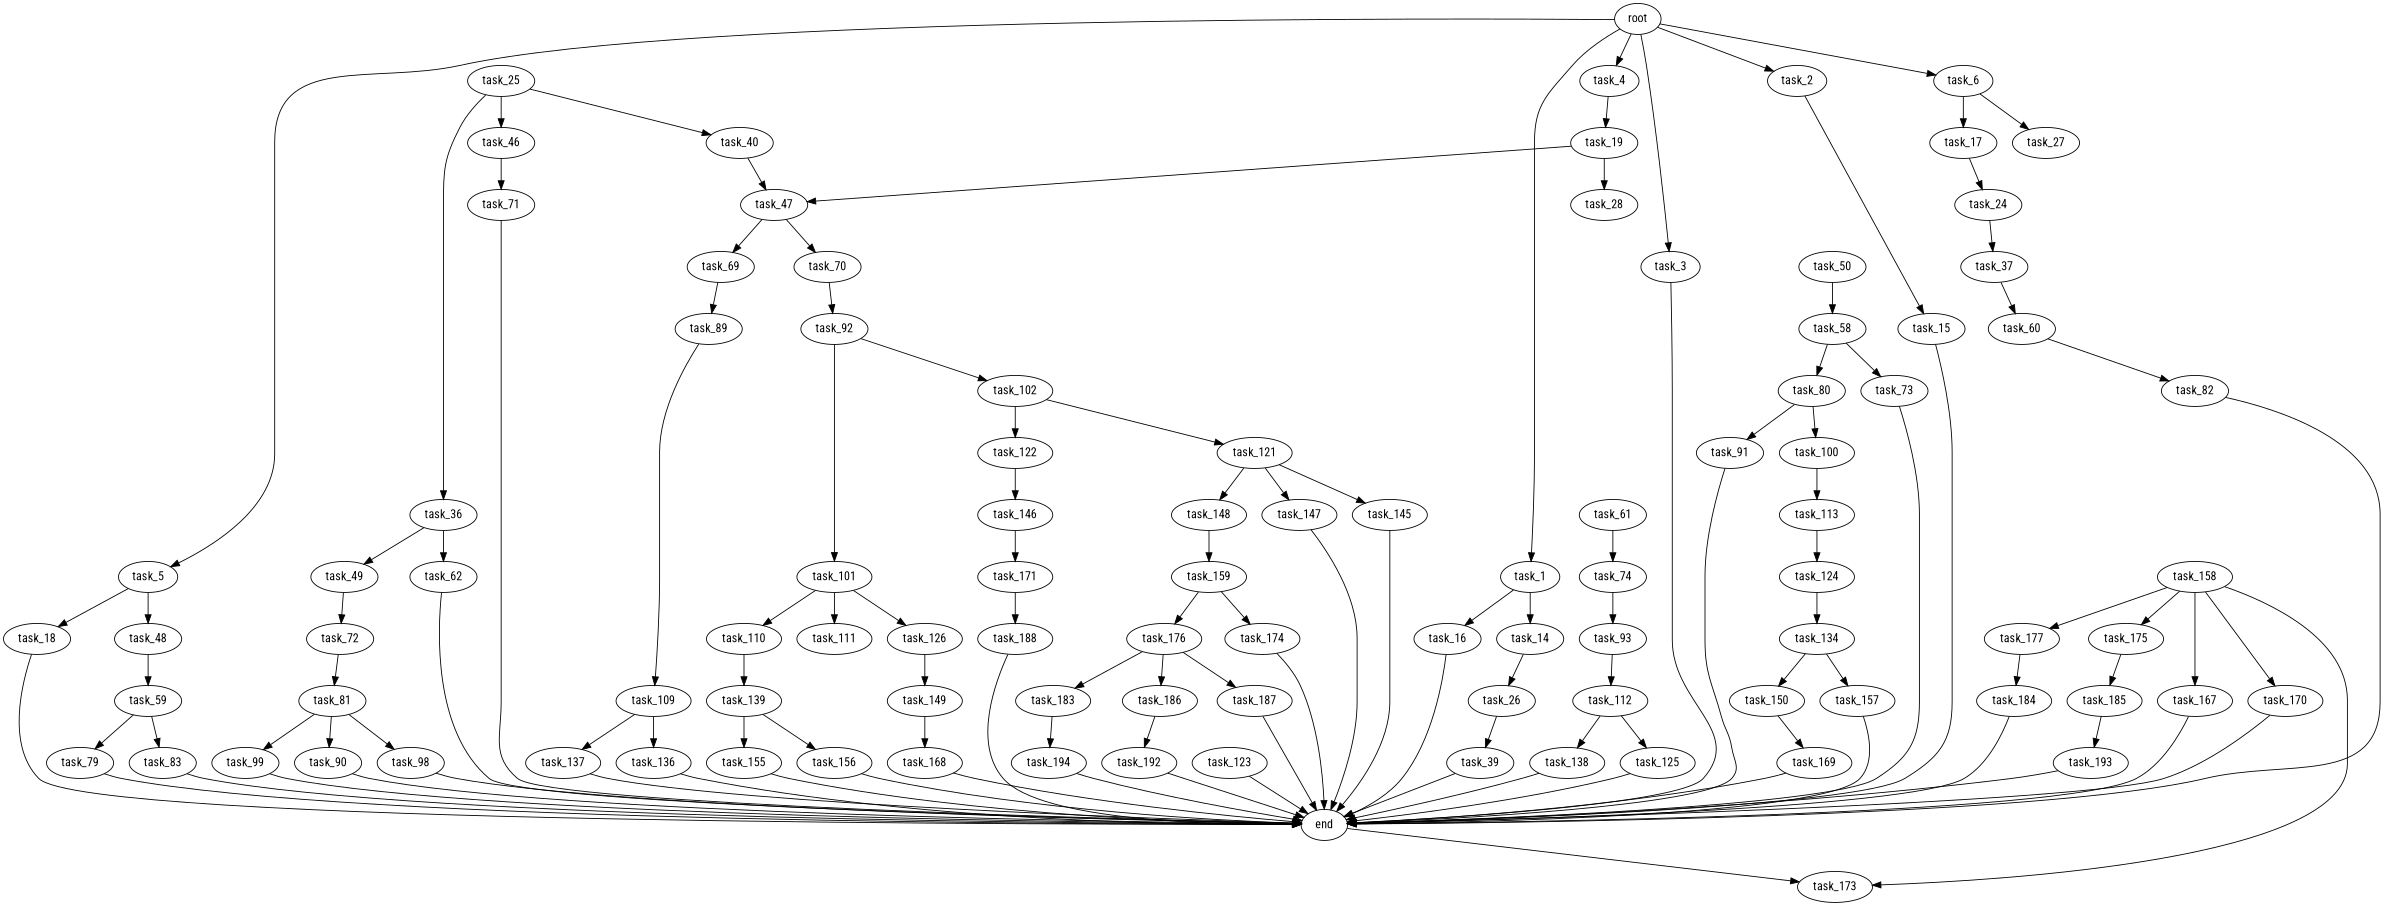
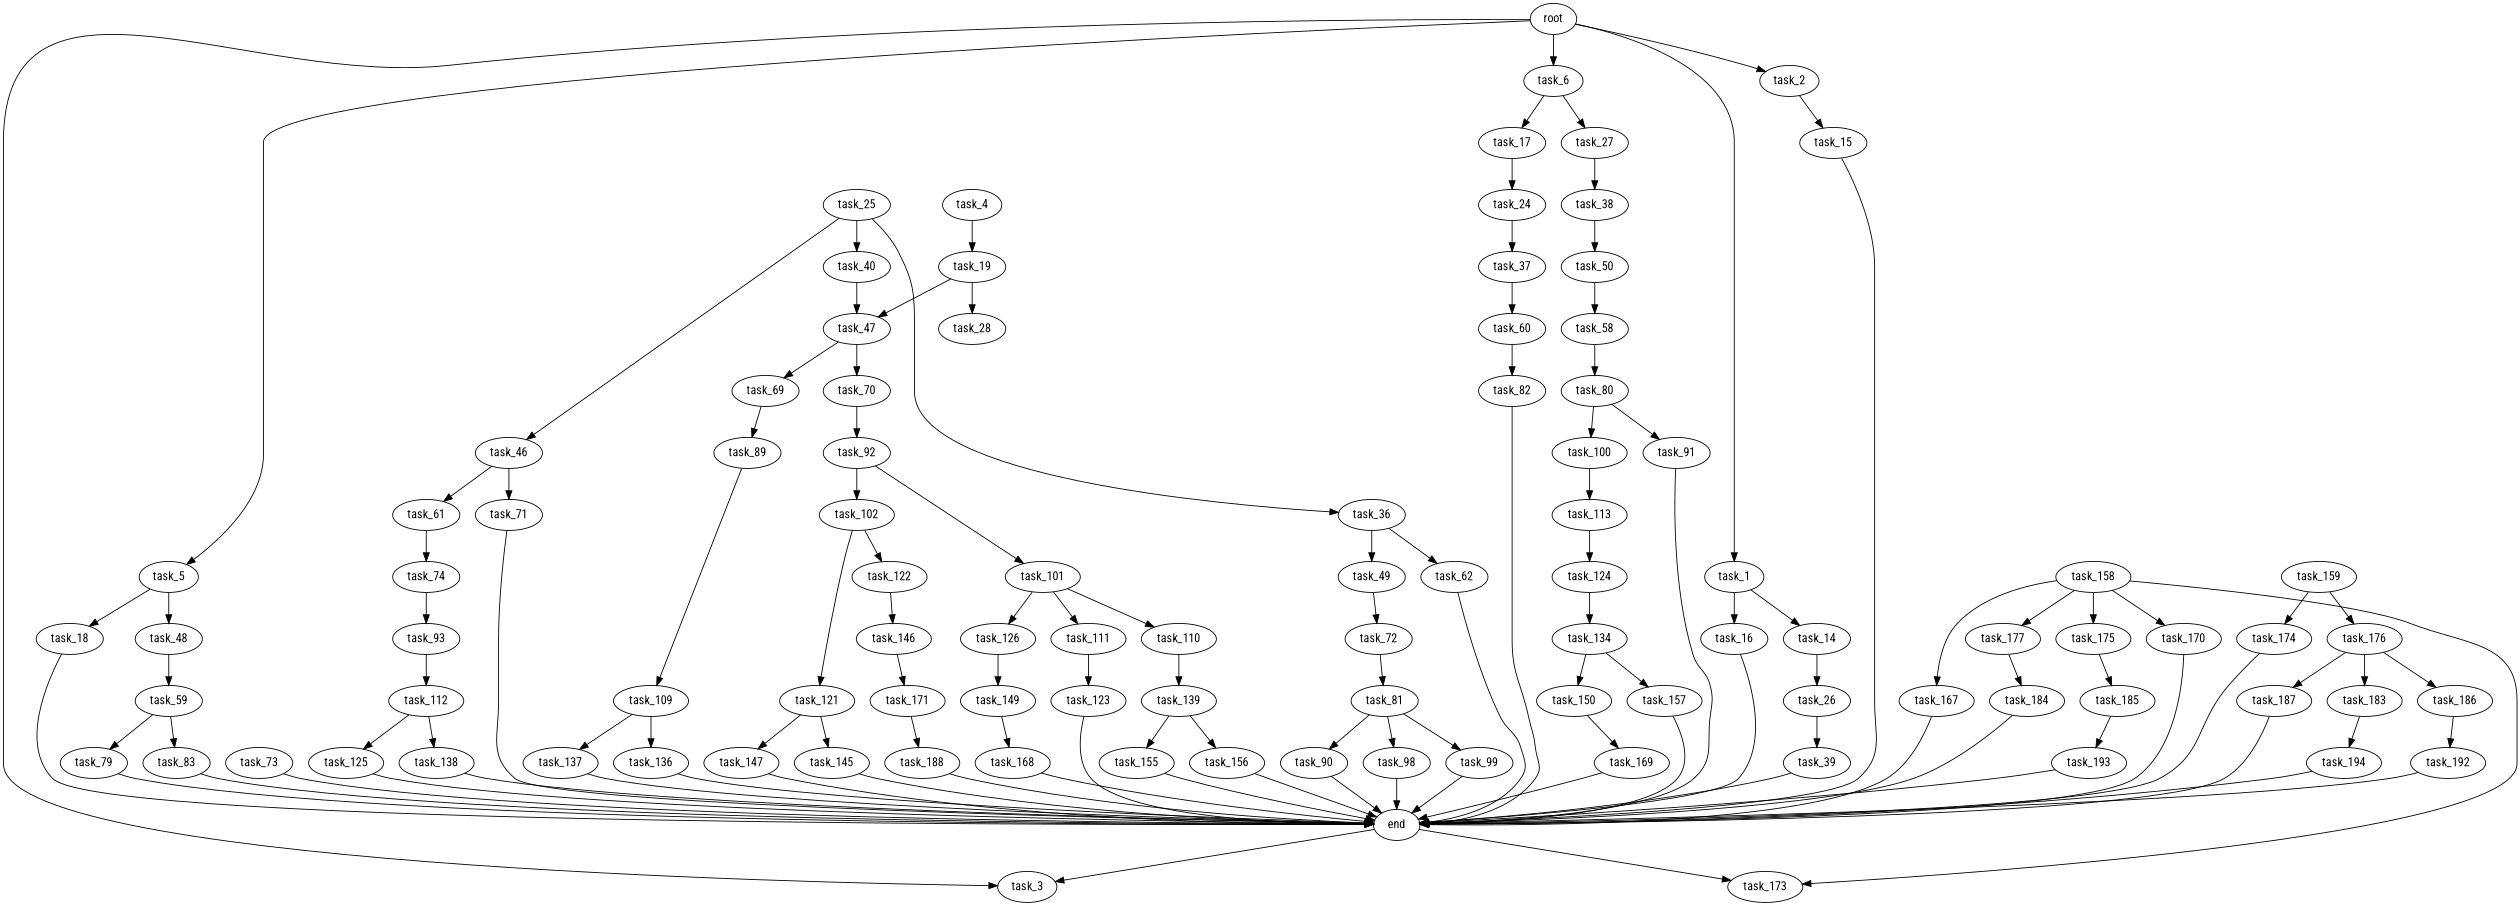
(1626, 46) -> none
none -> (1595, 205)
(1860, 357) -> none
none -> (471, 481)
(1209, 515) -> none
none -> (1088, 666)
(1698, 707) -> (1219, 855)
